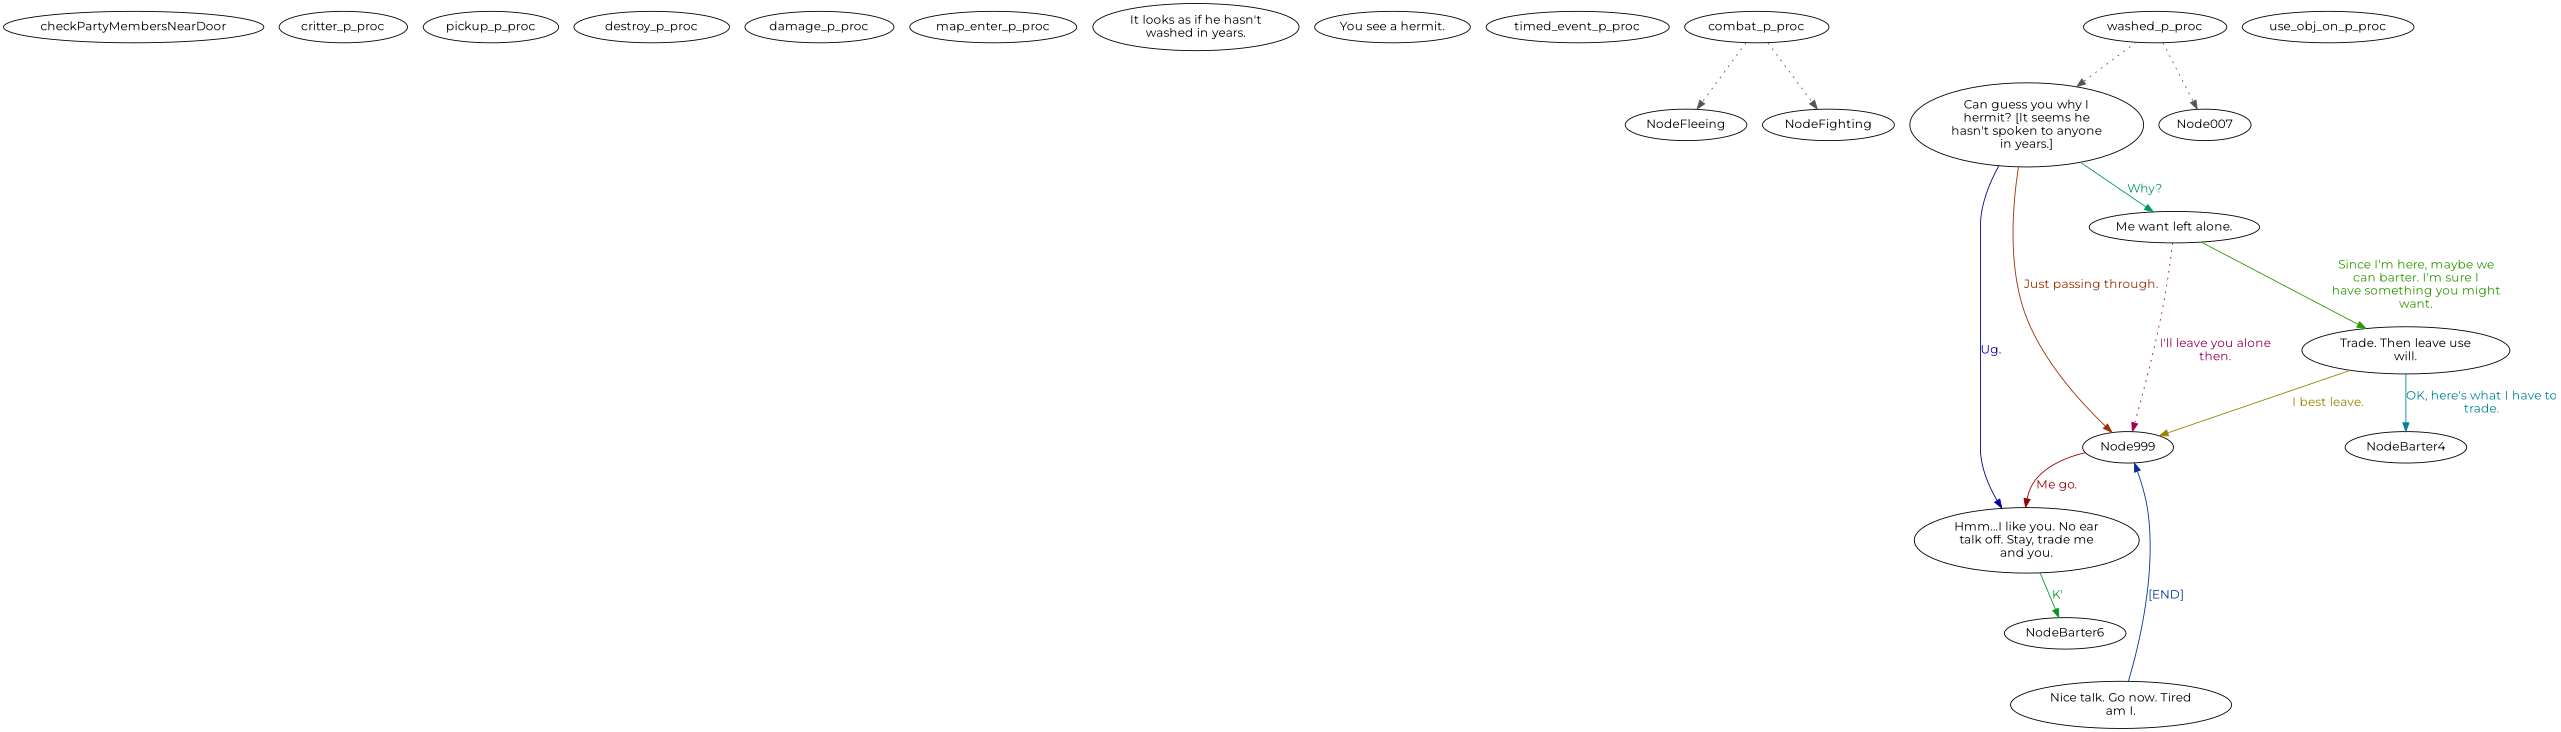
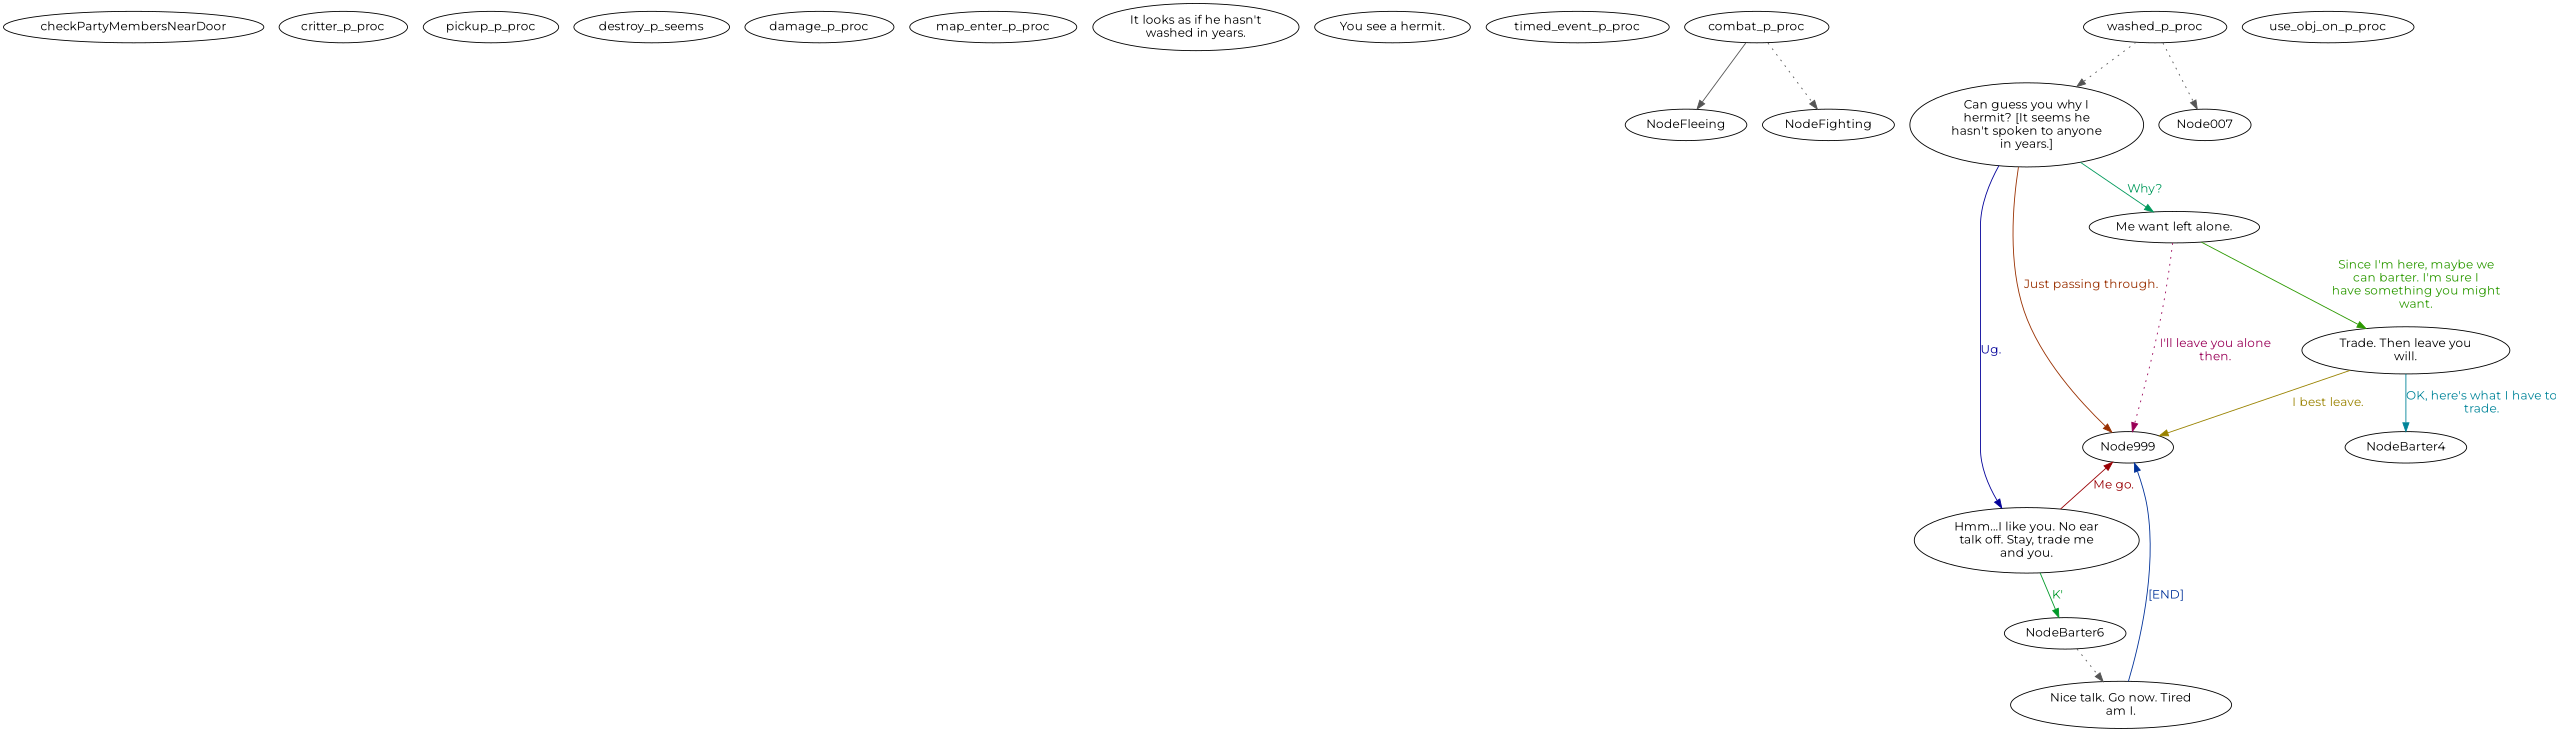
(652, 27) -> (652, 27)
(1724, 72) -> (1724, 72)
(2406, 350) -> (2406, 350)
(2049, 468) -> (2083, 489)
none -> (2087, 662)
